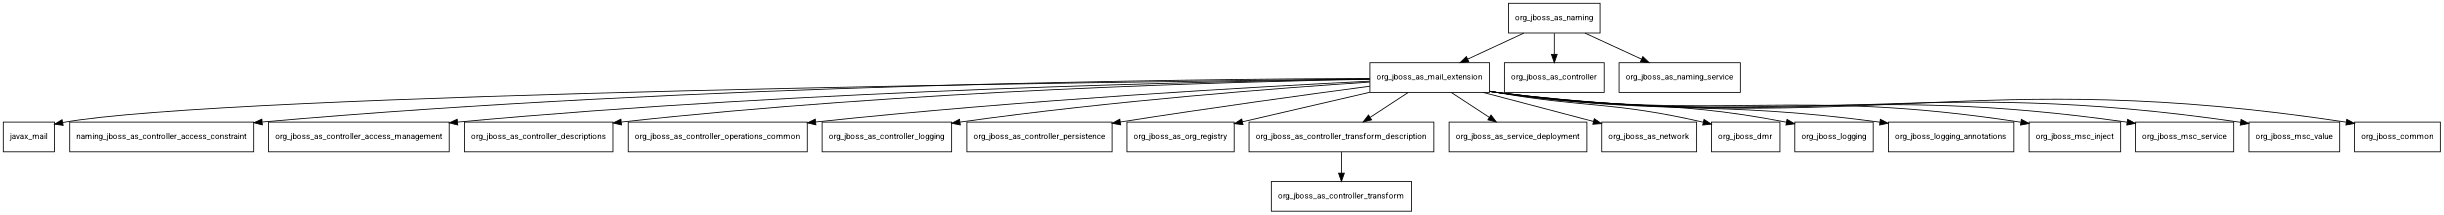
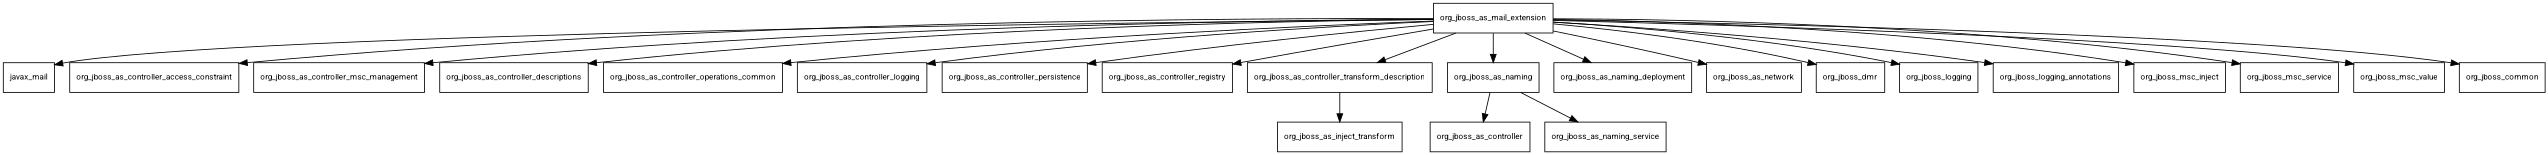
(1496, 46) -> (1493, 44)
(162, 137) -> (154, 78)
(359, 137) -> (339, 78)
(1181, 137) -> (1167, 78)
(1518, 137) -> (1623, 78)
(1341, 196) -> (1340, 137)
